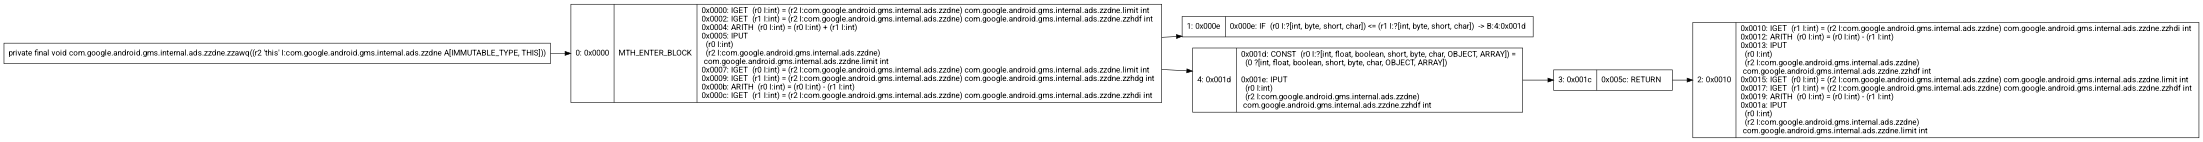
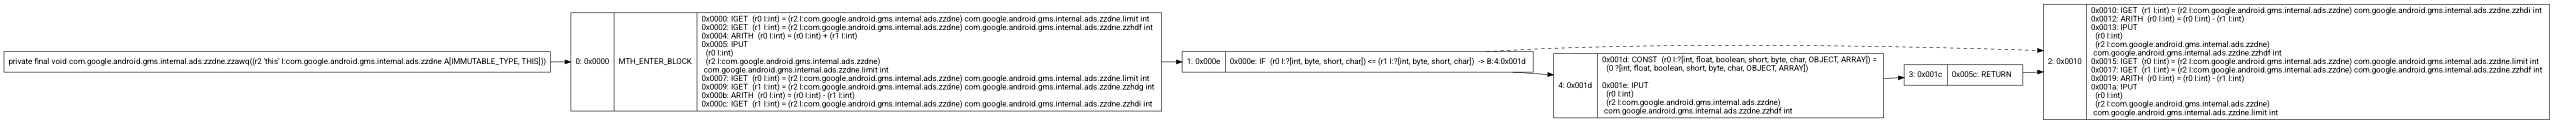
none -> (1762, 45)
(1174, 70) -> (1530, 73)
